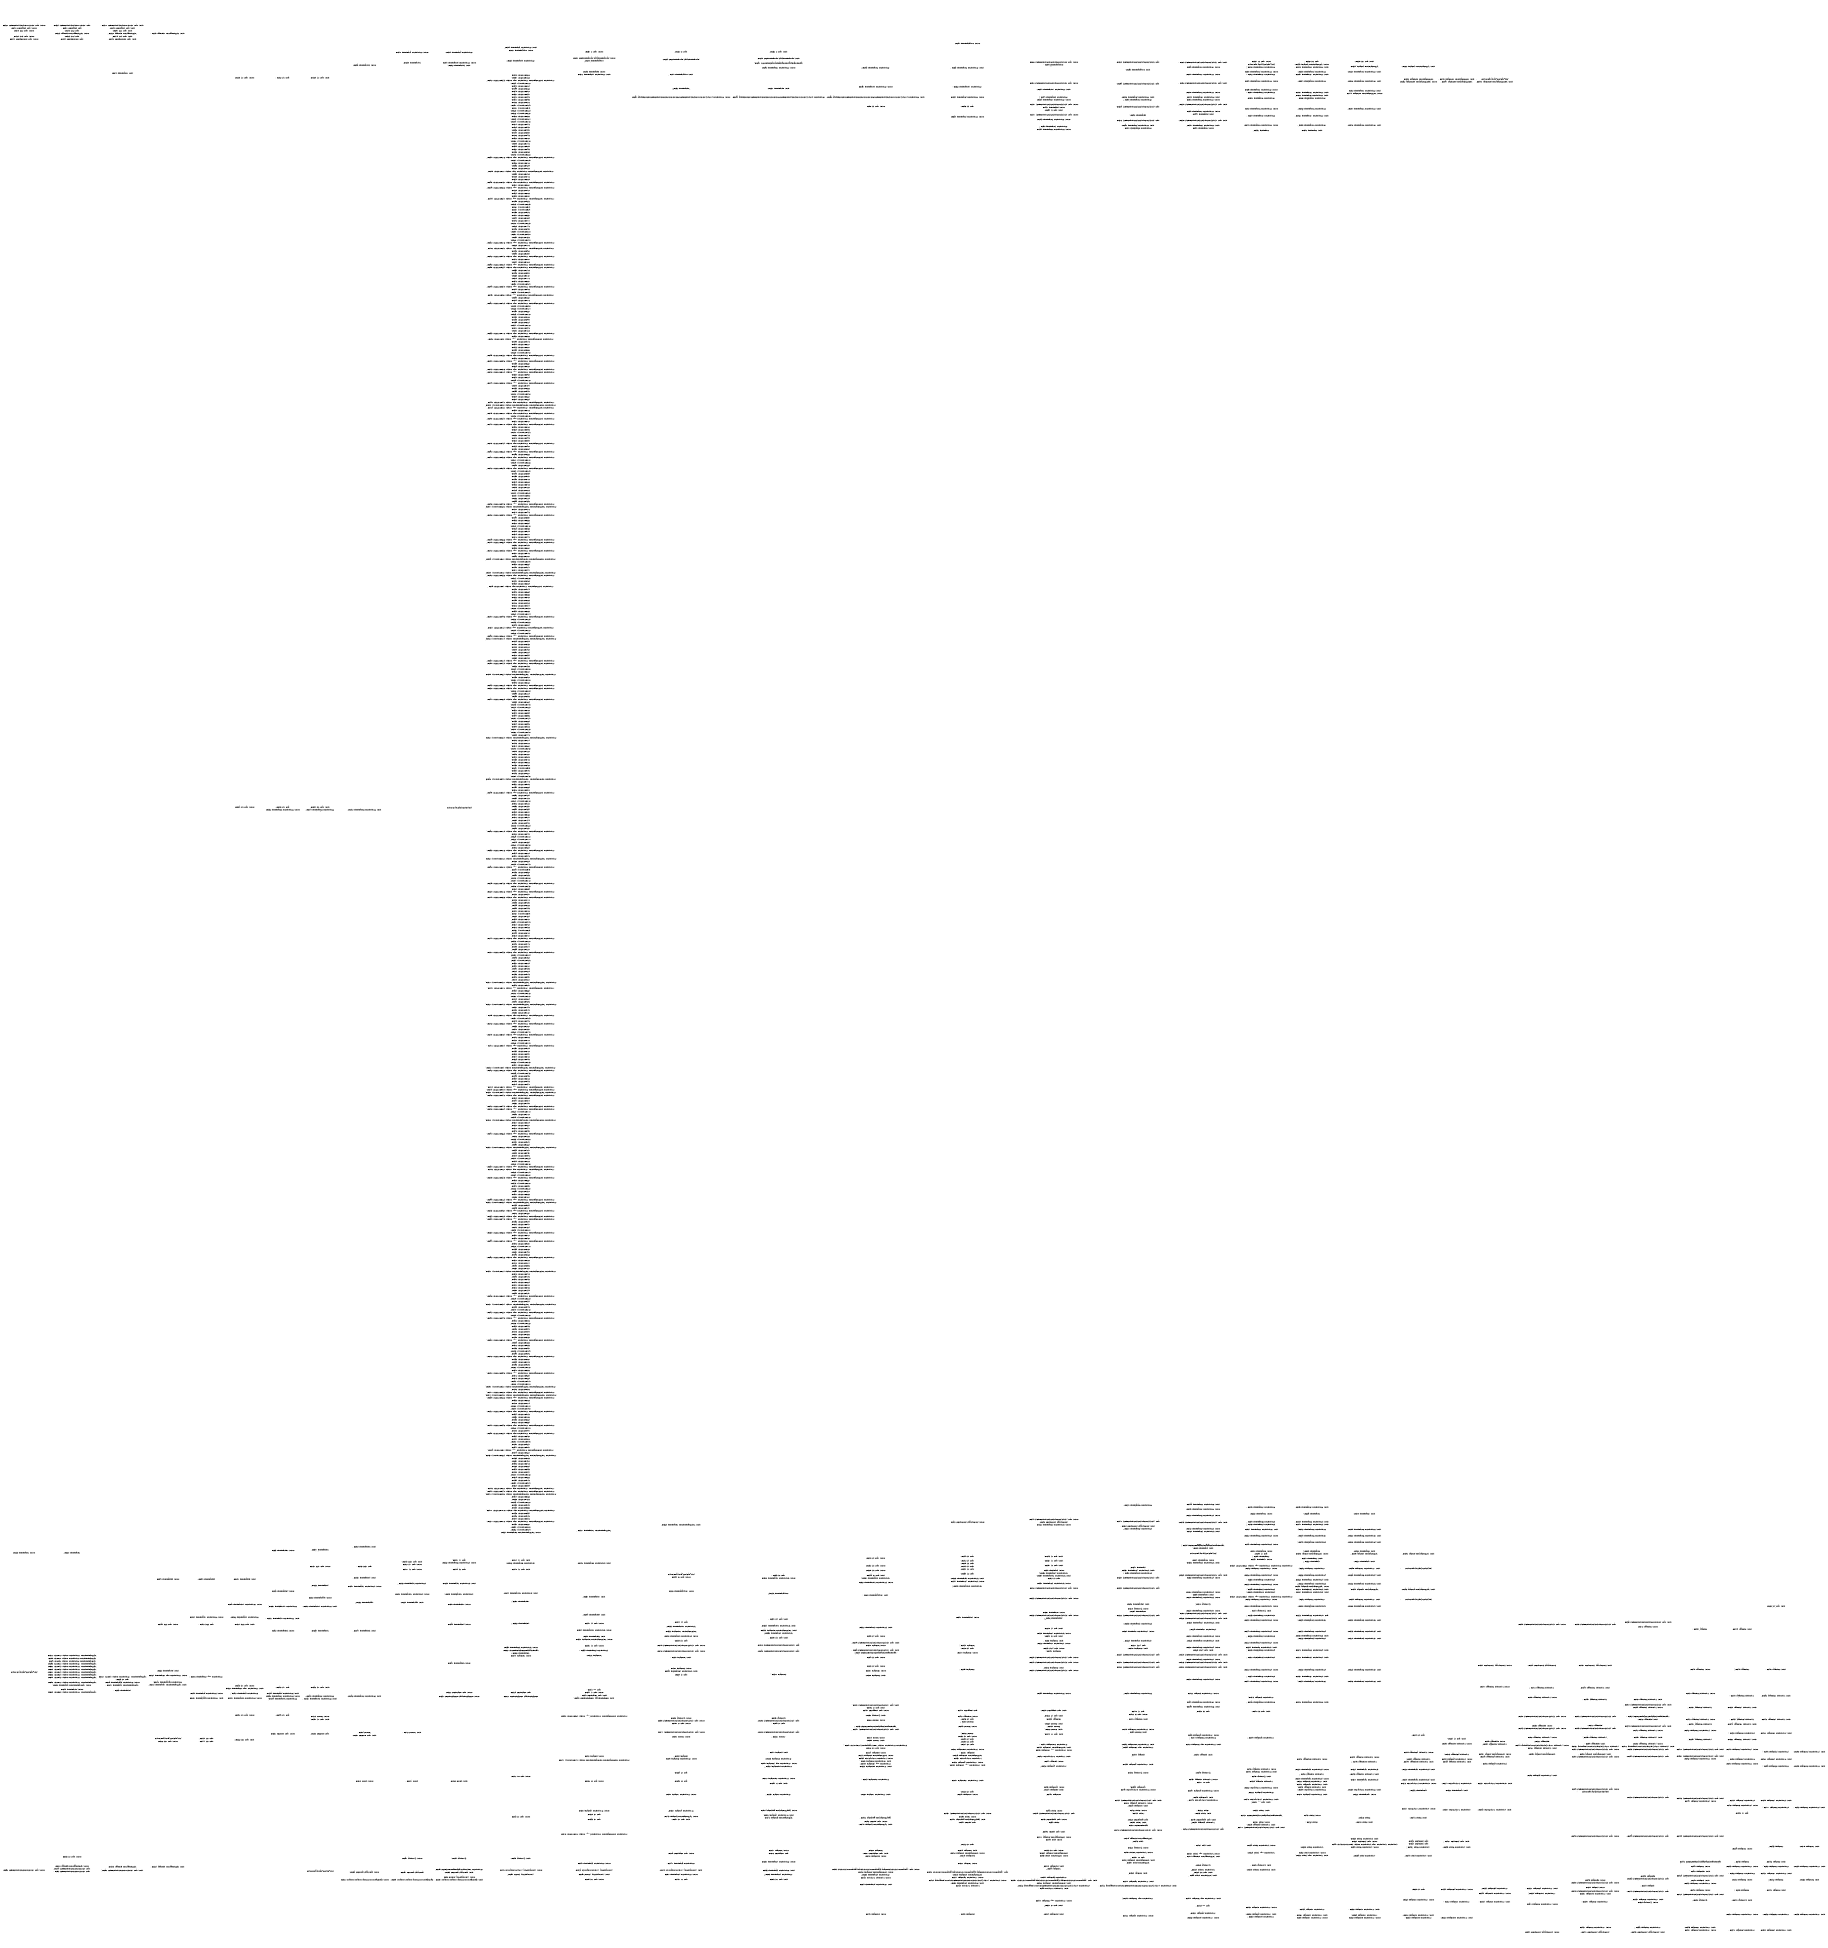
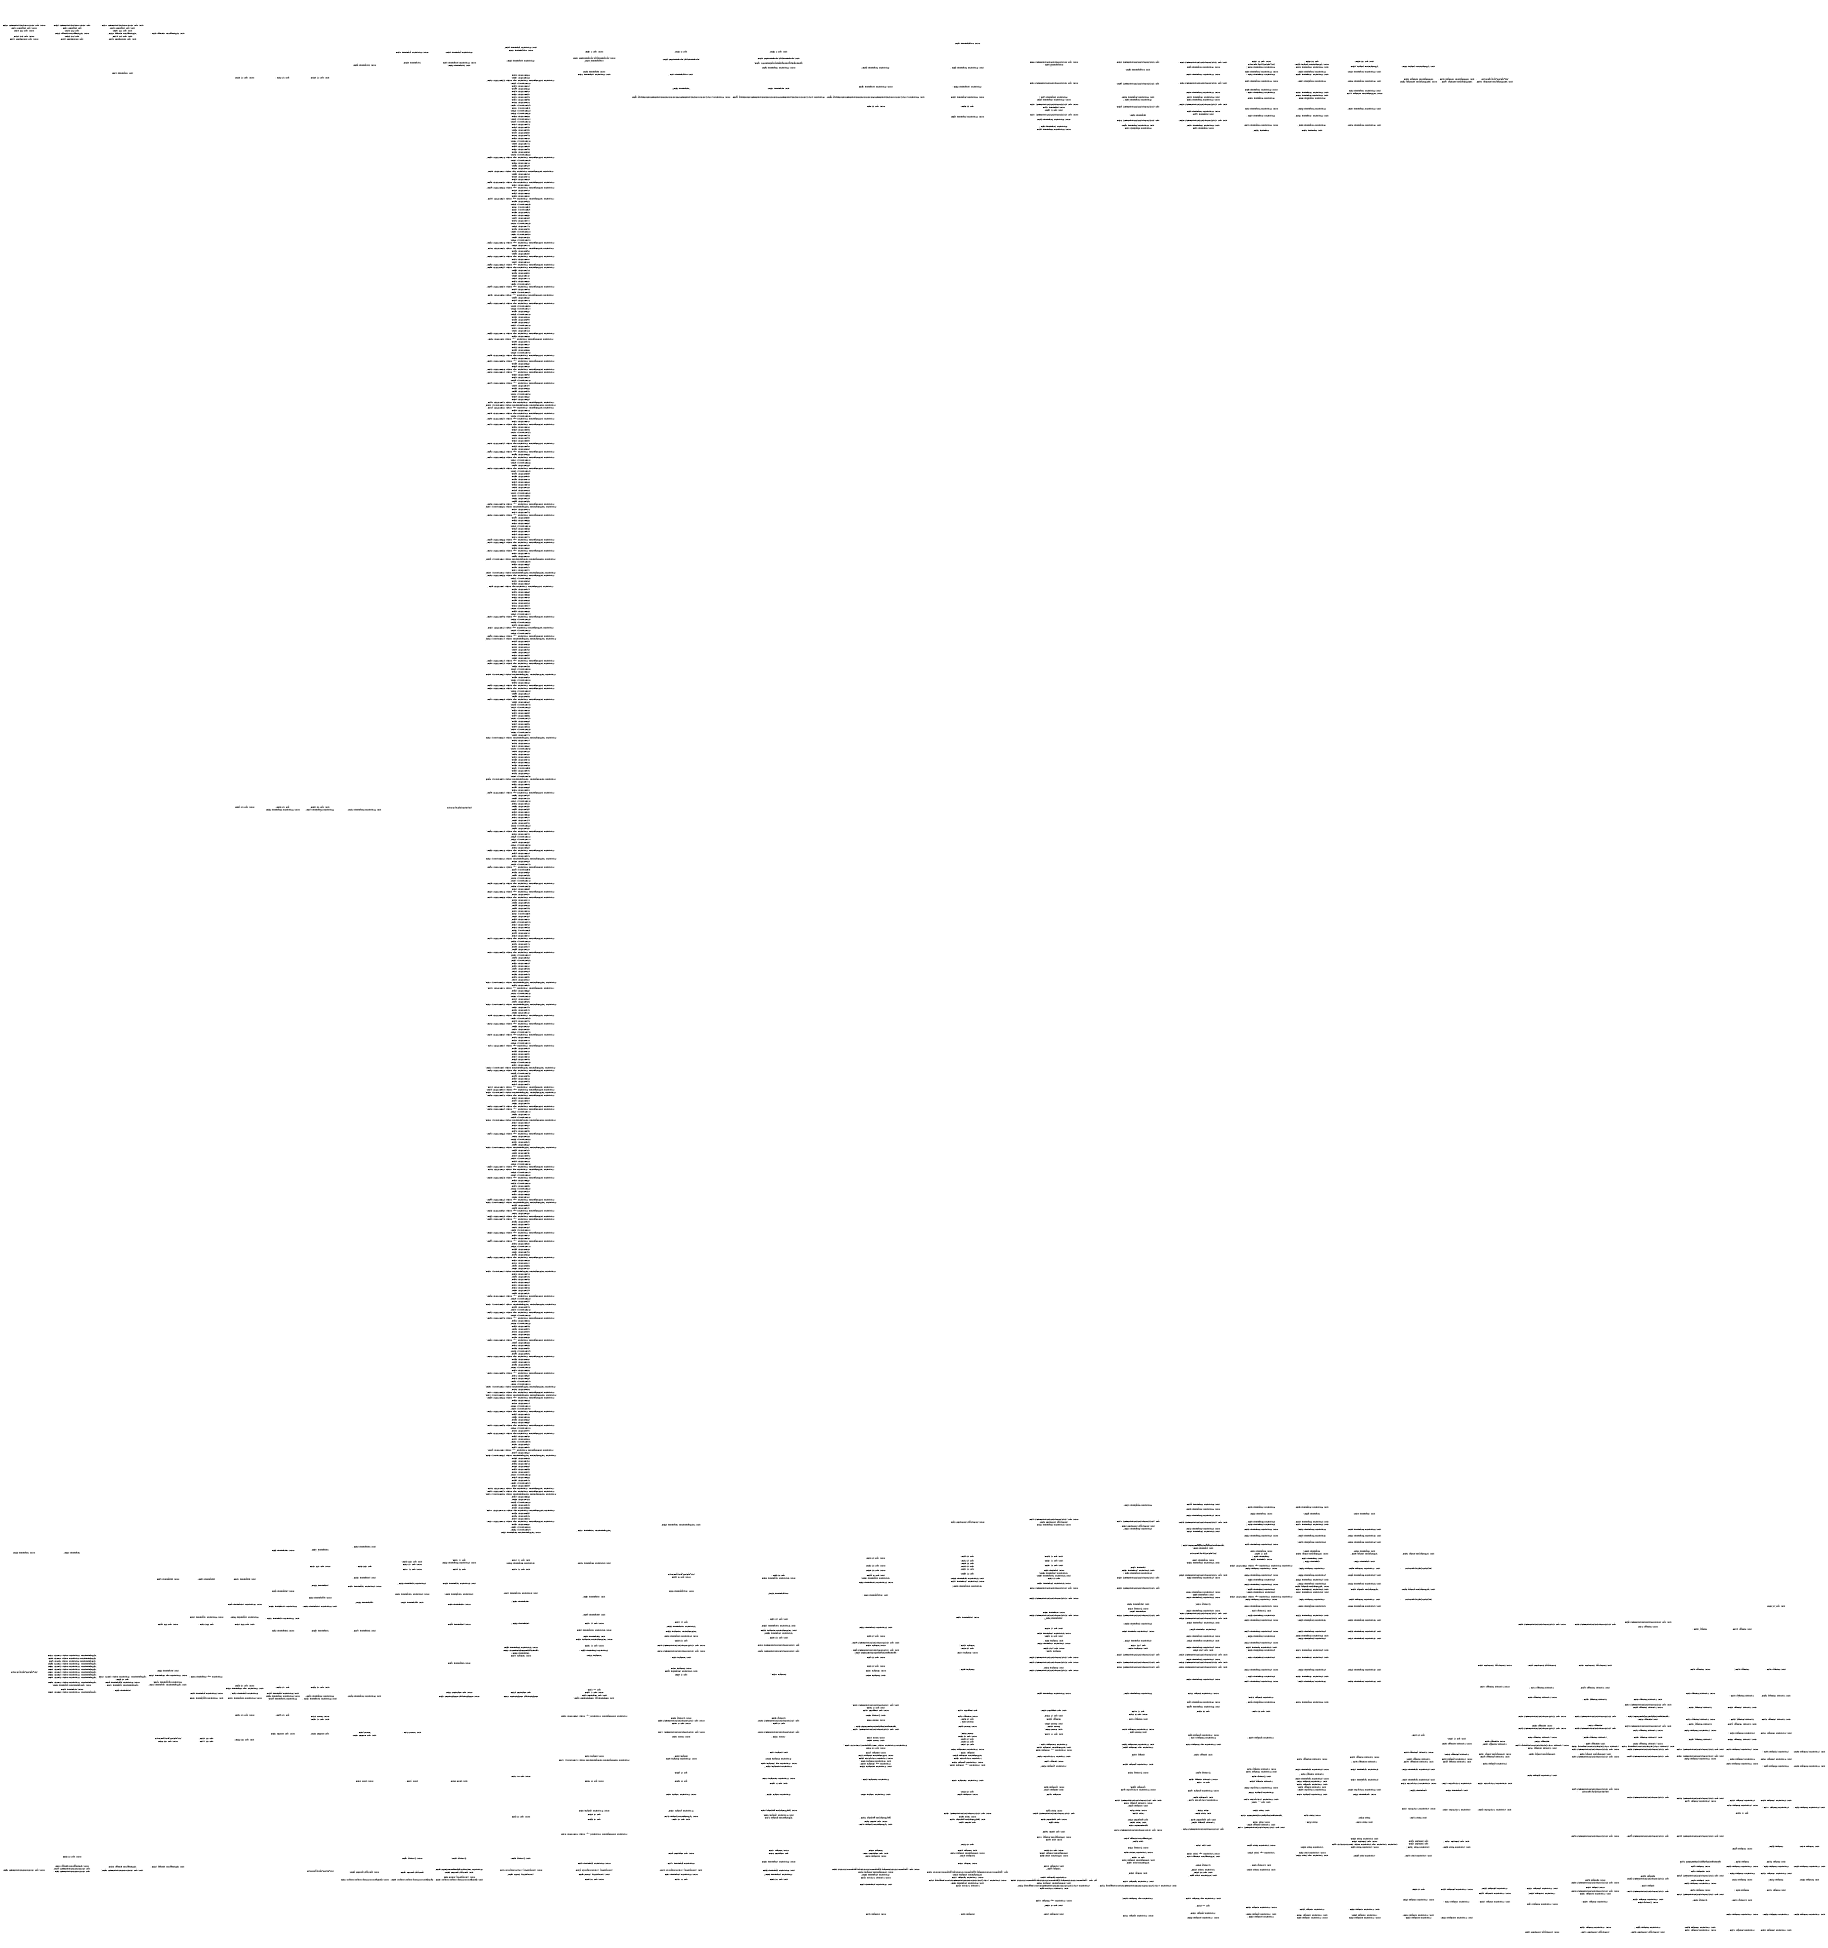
(1054, 90) -> none
(1276, 1530) -> (1275, 1530)
(1327, 1616) -> (1326, 1616)
(1365, 1774) -> none
(1095, 1880) -> (1095, 1880)
